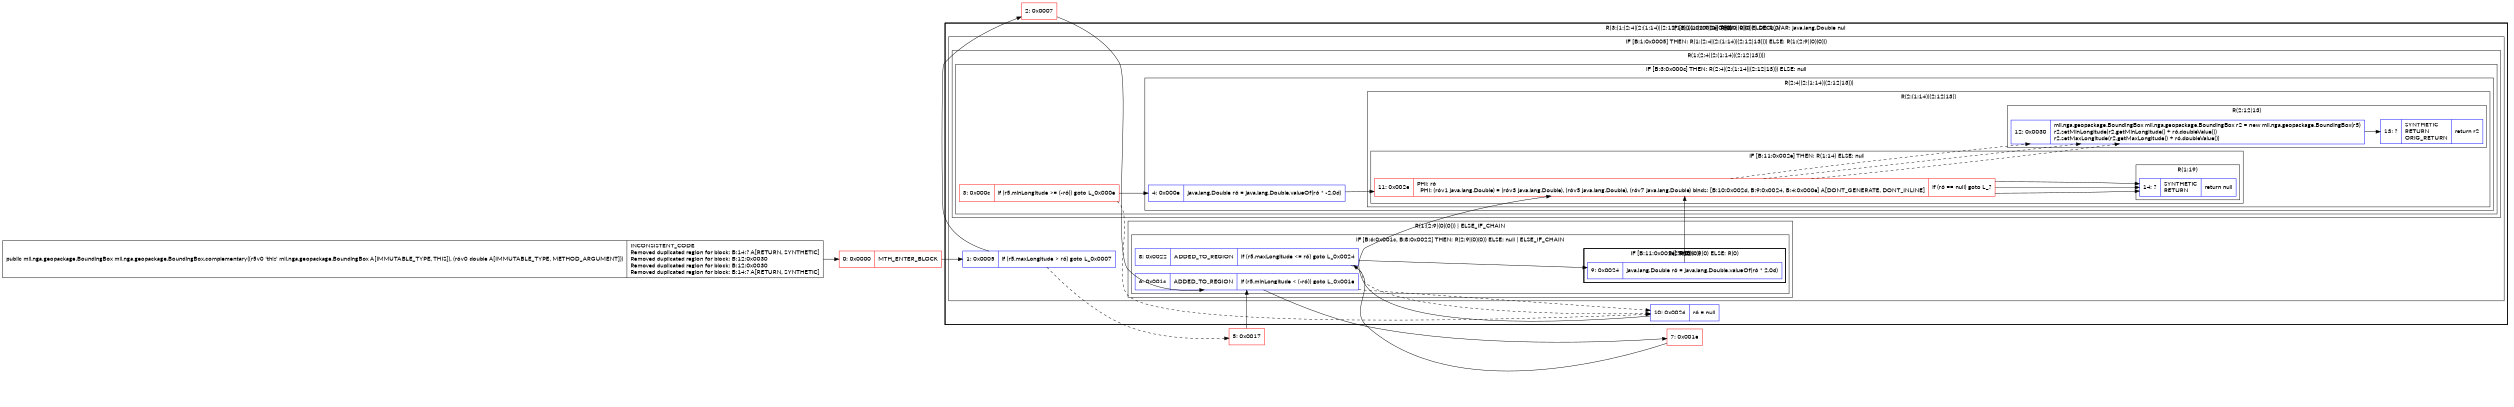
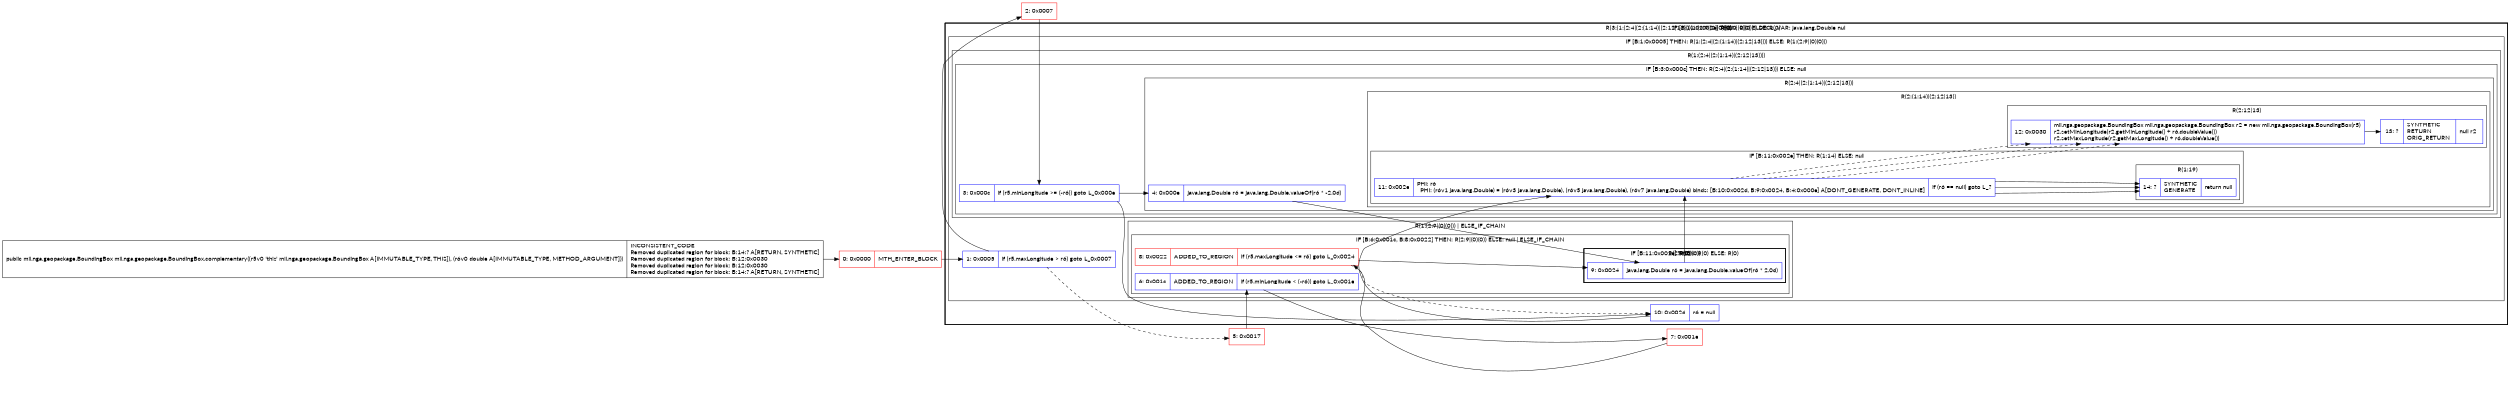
(2467, 131) -> (2468, 131)
(1122, 165) -> (1039, 100)
(1685, 187) -> (1685, 187)
(2176, 191) -> (2180, 191)
(1357, 192) -> (1464, 232)
(1039, 193) -> (1039, 193)
(1247, 257) -> (1247, 257)
(1560, 304) -> none
(1322, 319) -> (1322, 319)
